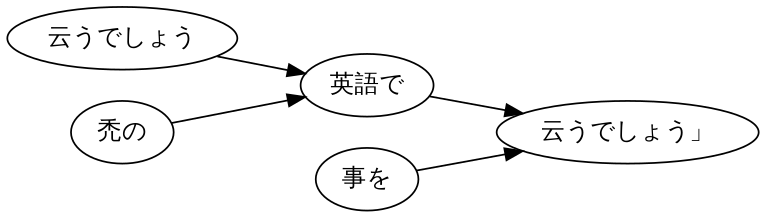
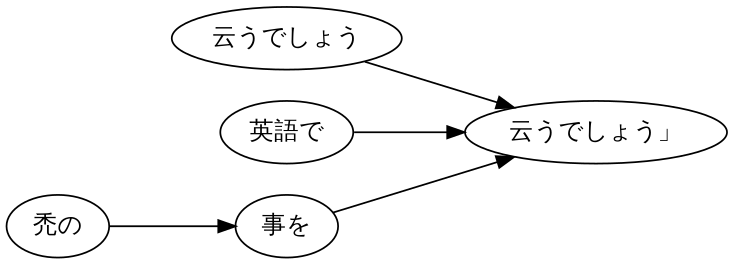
(252, 63) -> (431, 82)
(230, 112) -> (164, 226)
